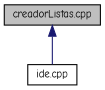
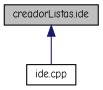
(52, 15) -> (51, 15)
